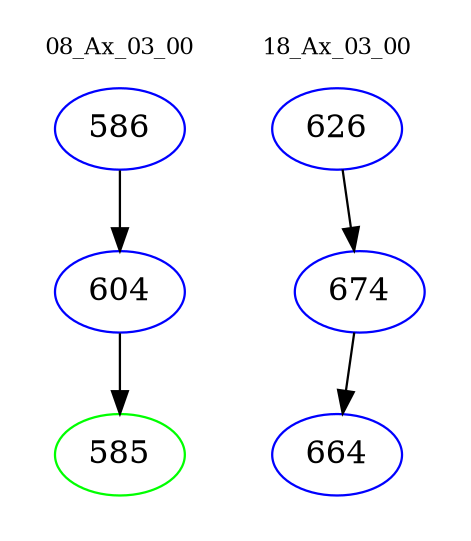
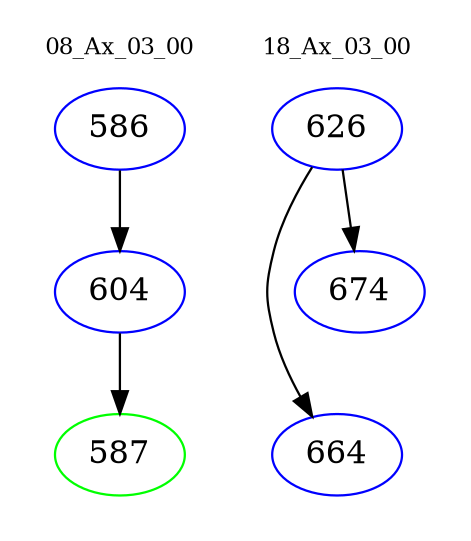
(350, 362) -> (268, 280)
(120, 455) -> (120, 455)
